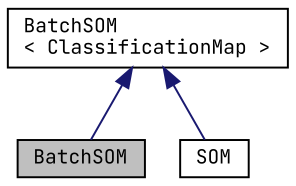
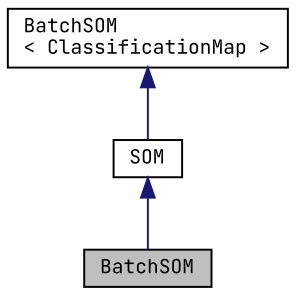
(107, 112) -> (148, 224)
